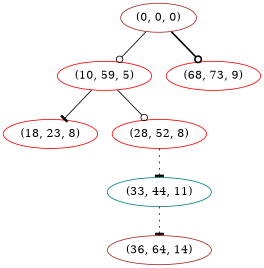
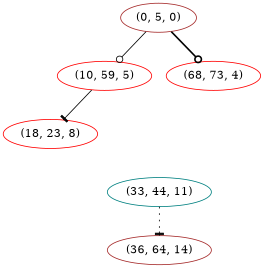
(159, 18) -> (159, 18)
(213, 76) -> (213, 76)
(159, 134) -> none
